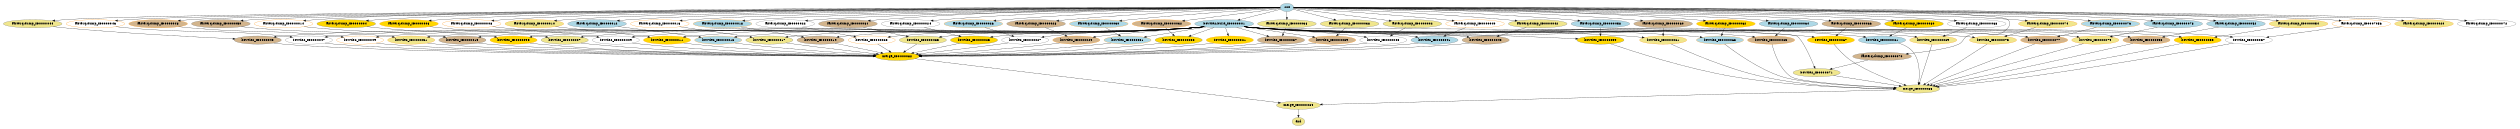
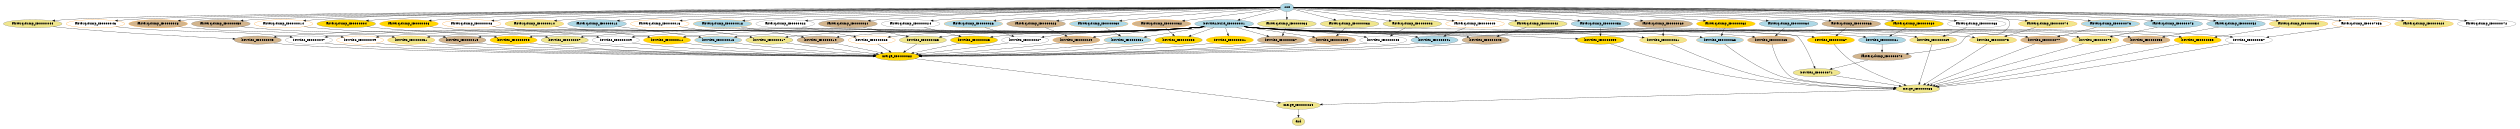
(1917, 58) -> (1882, 47)
